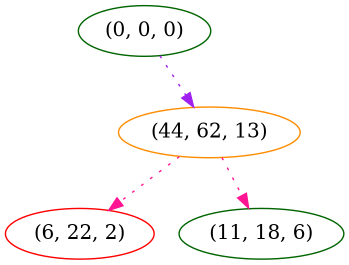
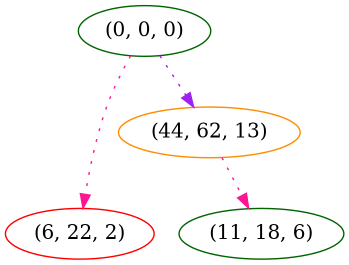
(150, 179) -> (101, 123)
